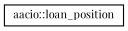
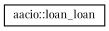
(64, 15) -> (55, 15)
